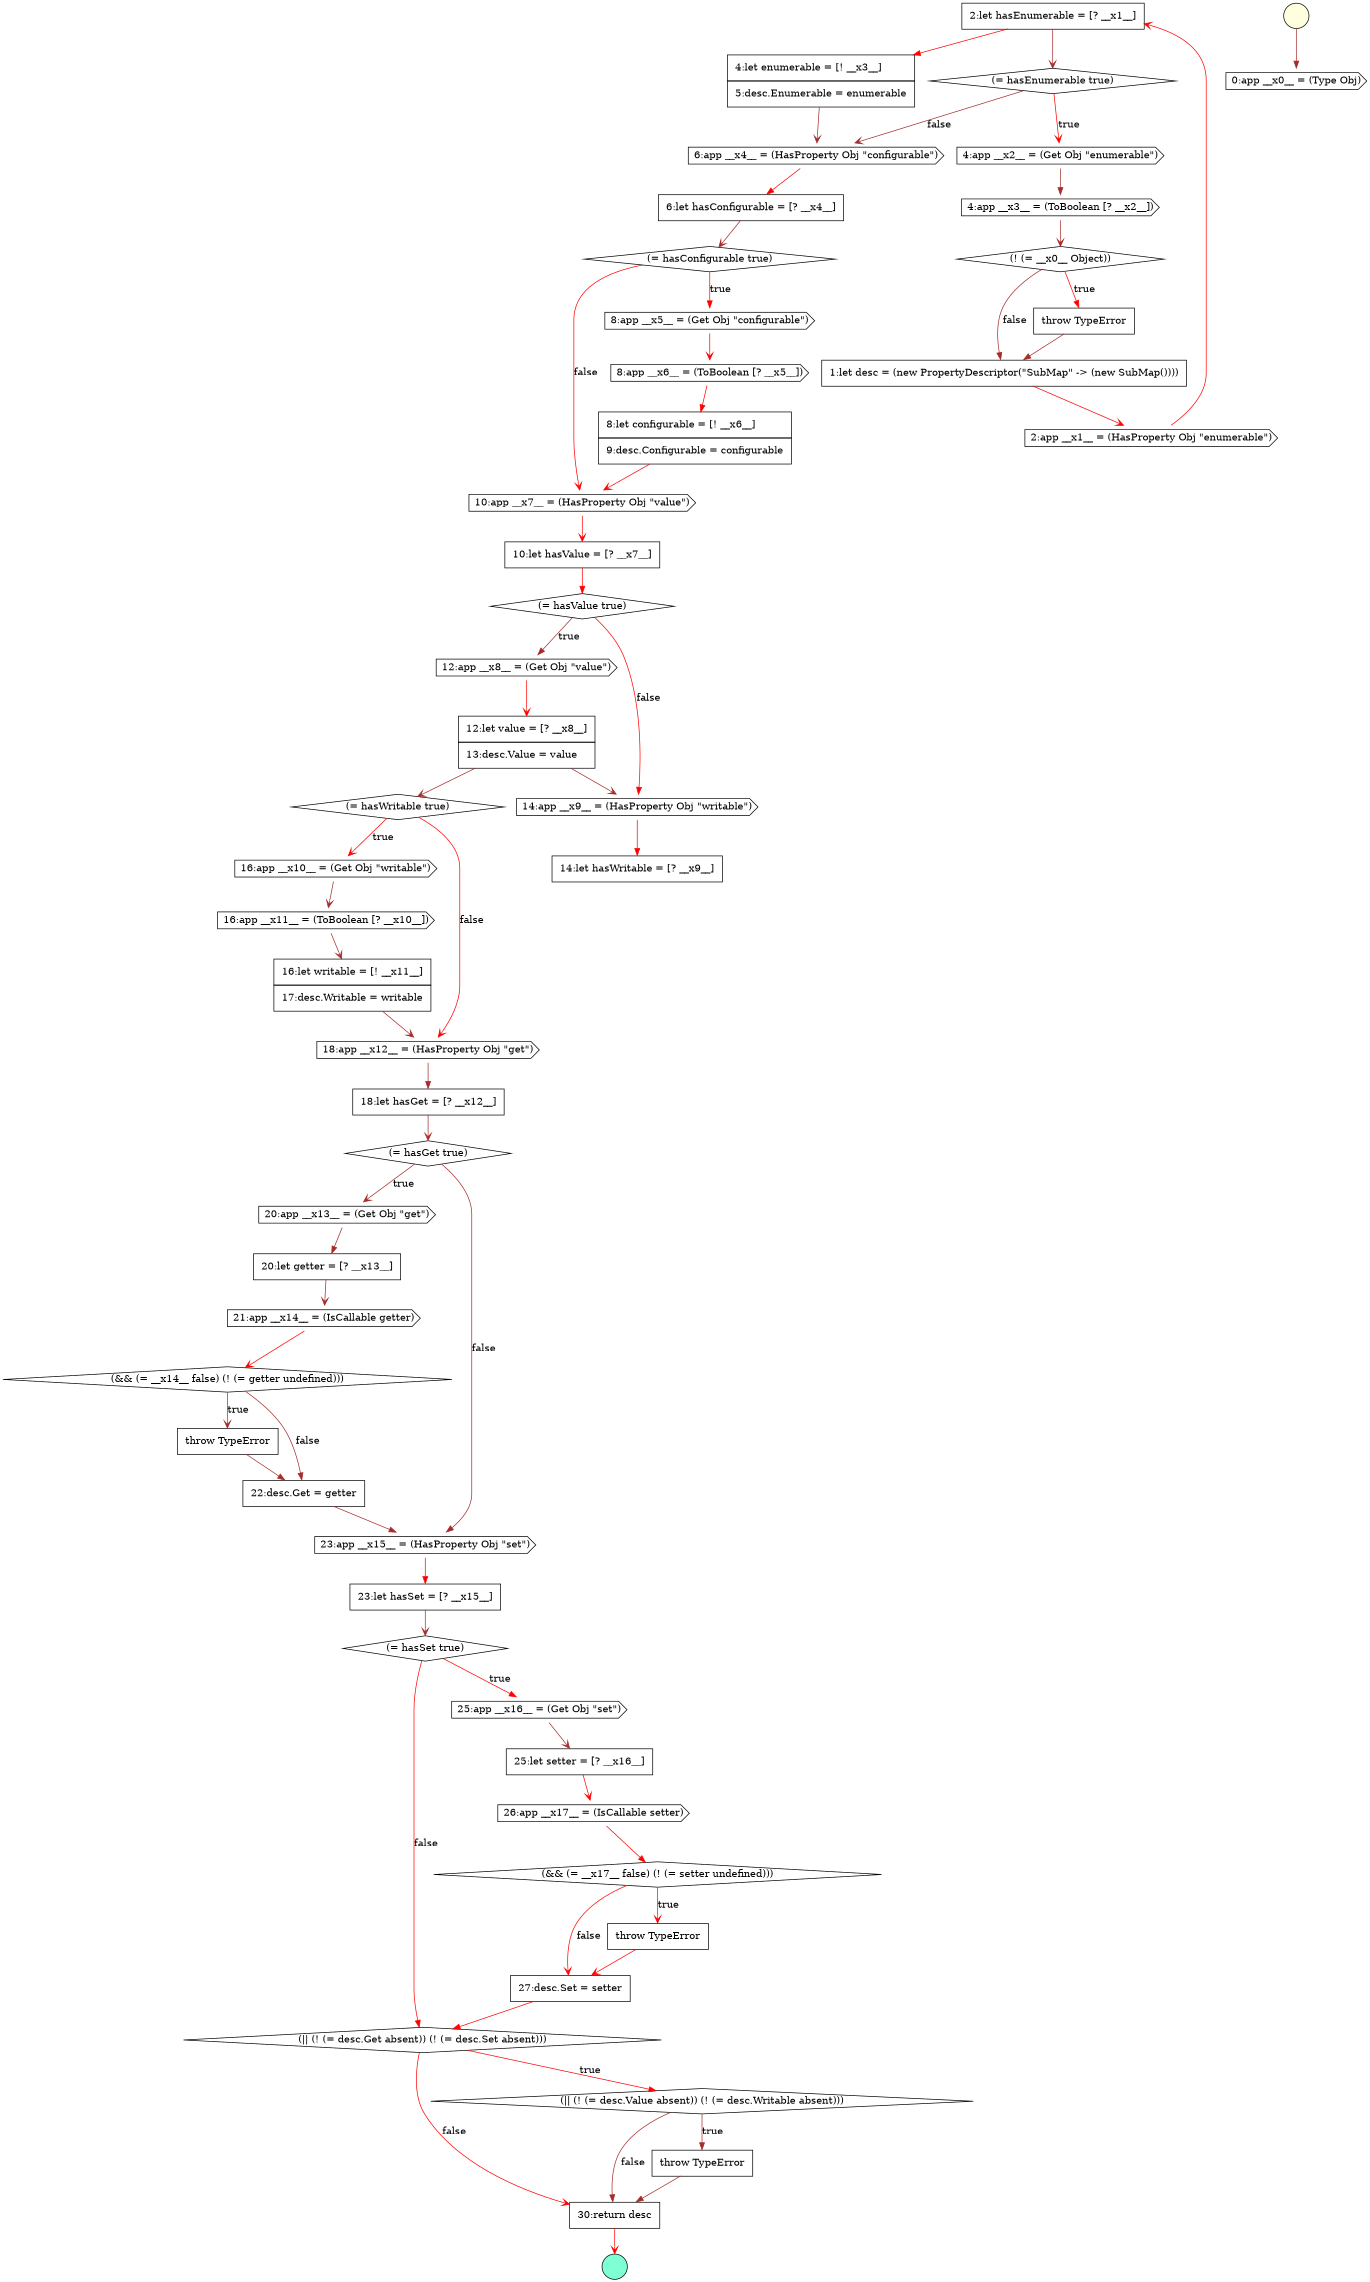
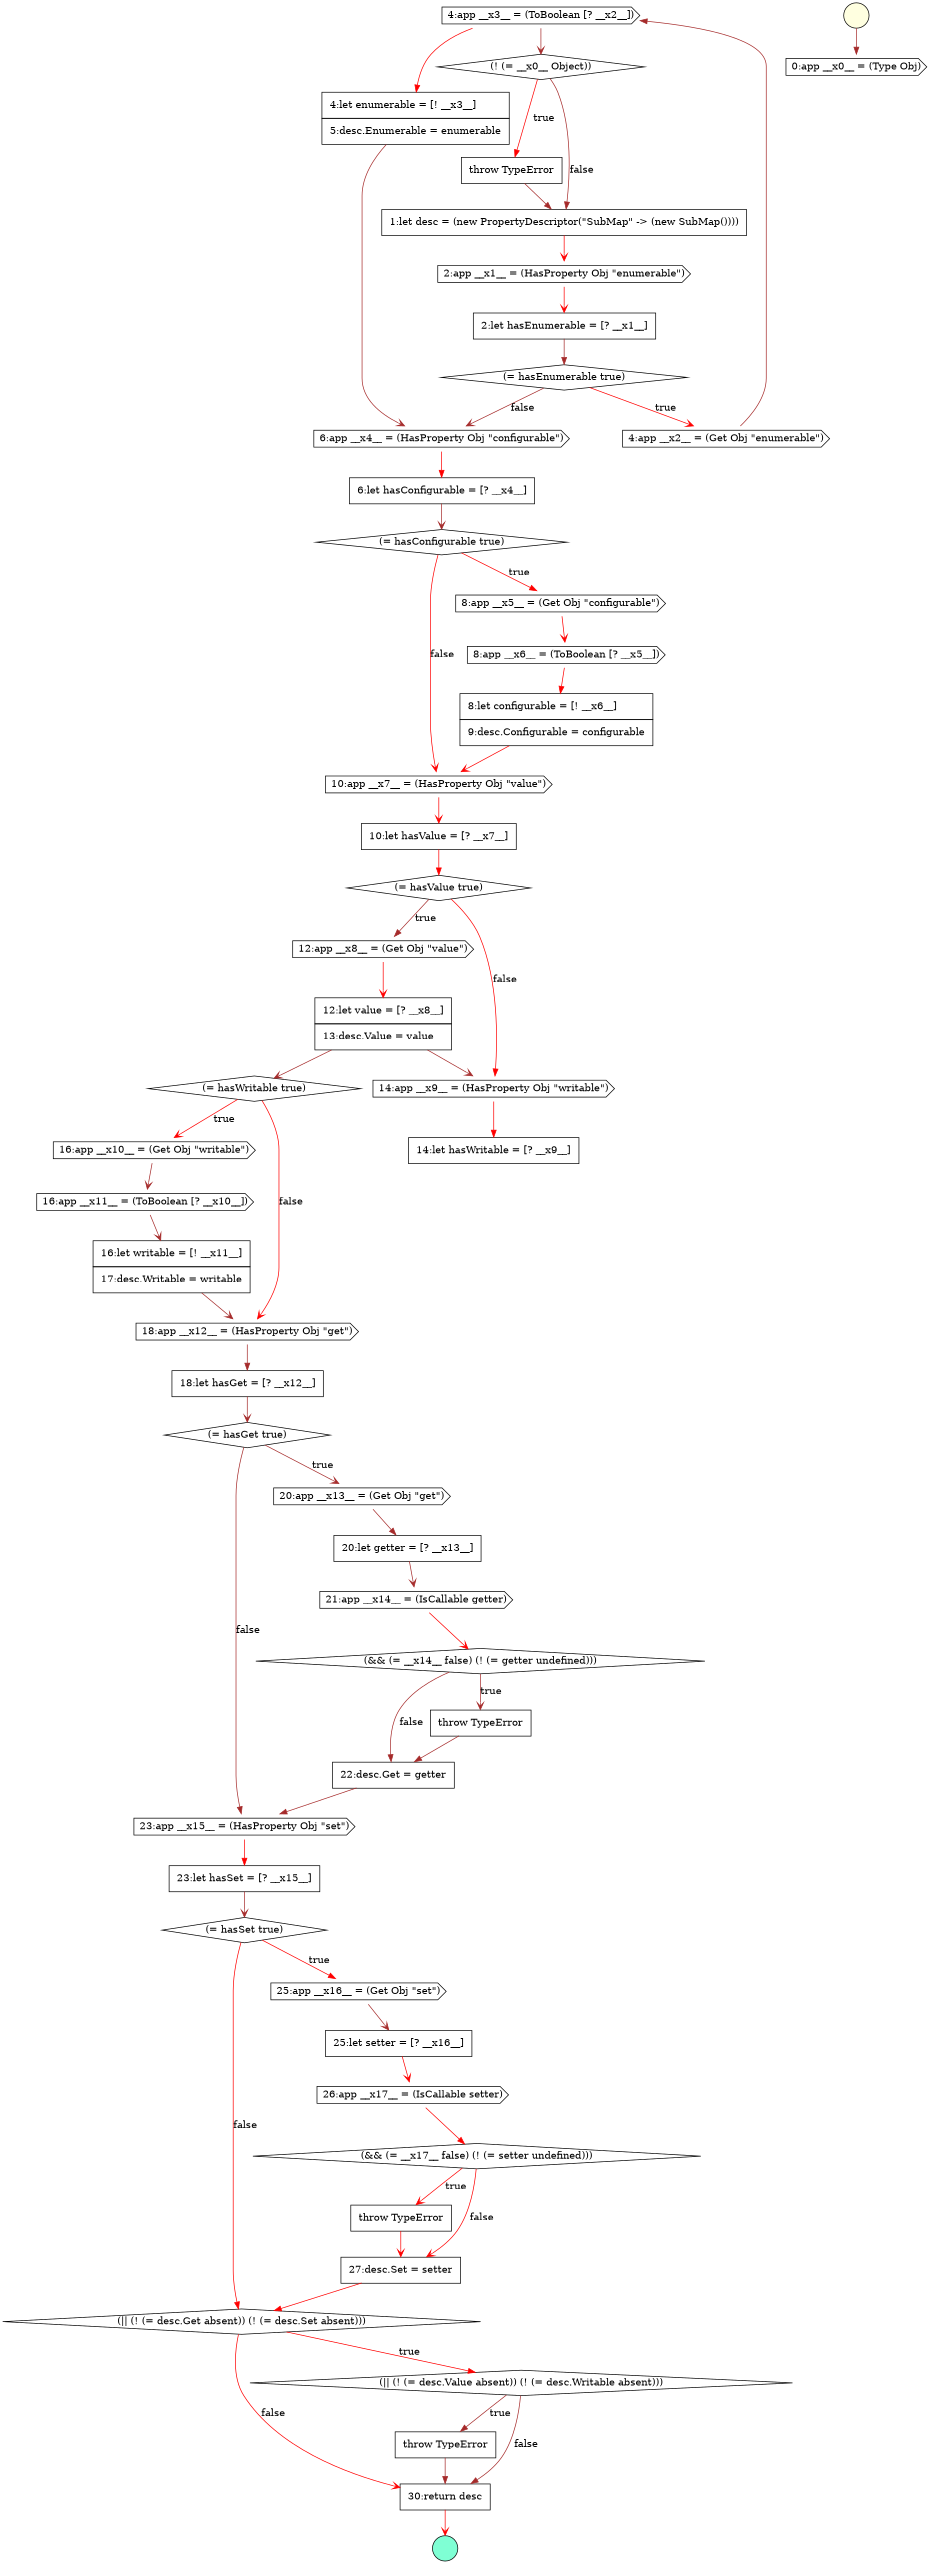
(964, 41) -> (436, 49)
(1053, 45) -> (564, 348)
